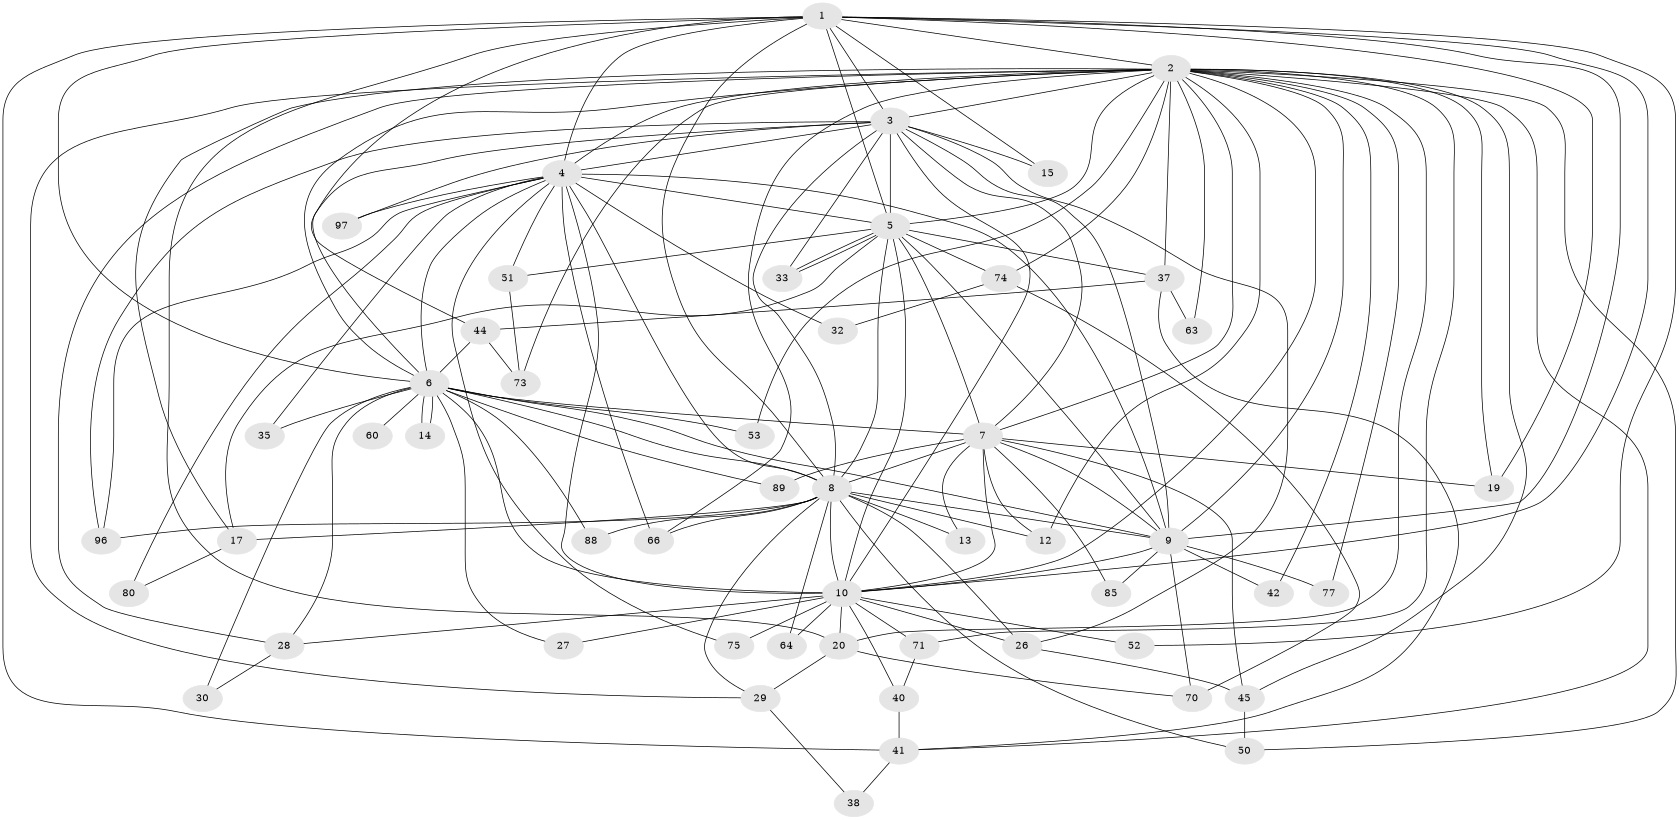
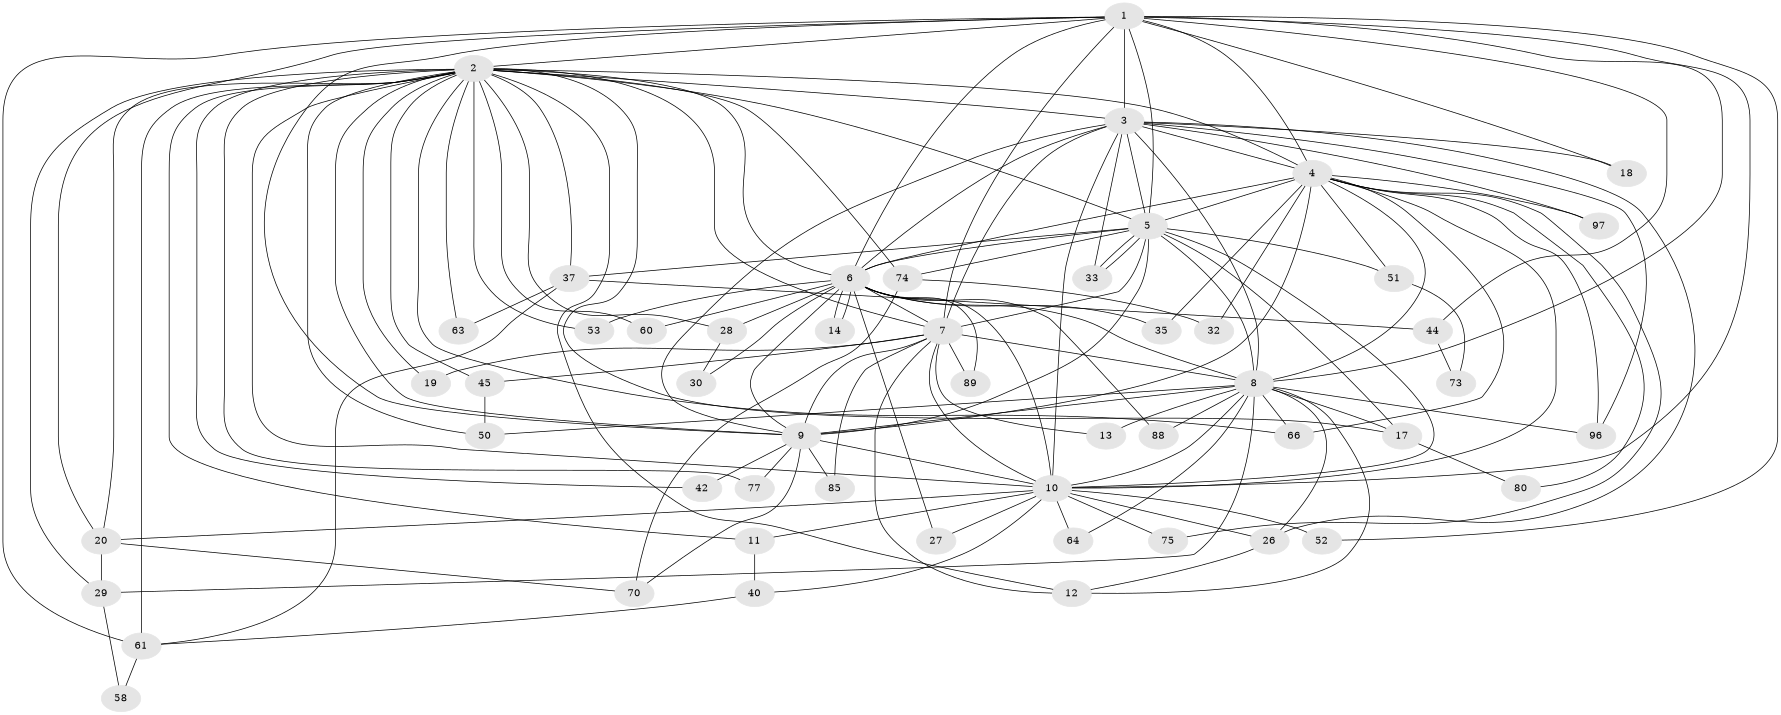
(1412, 58) -> (1011, 153)
(692, 117) -> (501, 247)
(1048, 174) -> (1627, 174)
(453, 360) -> (989, 245)
(563, 620) -> none
(919, 646) -> (755, 541)
(1136, 667) -> (1173, 572)
(899, 751) -> (141, 646)
(854, 804) -> (121, 699)
